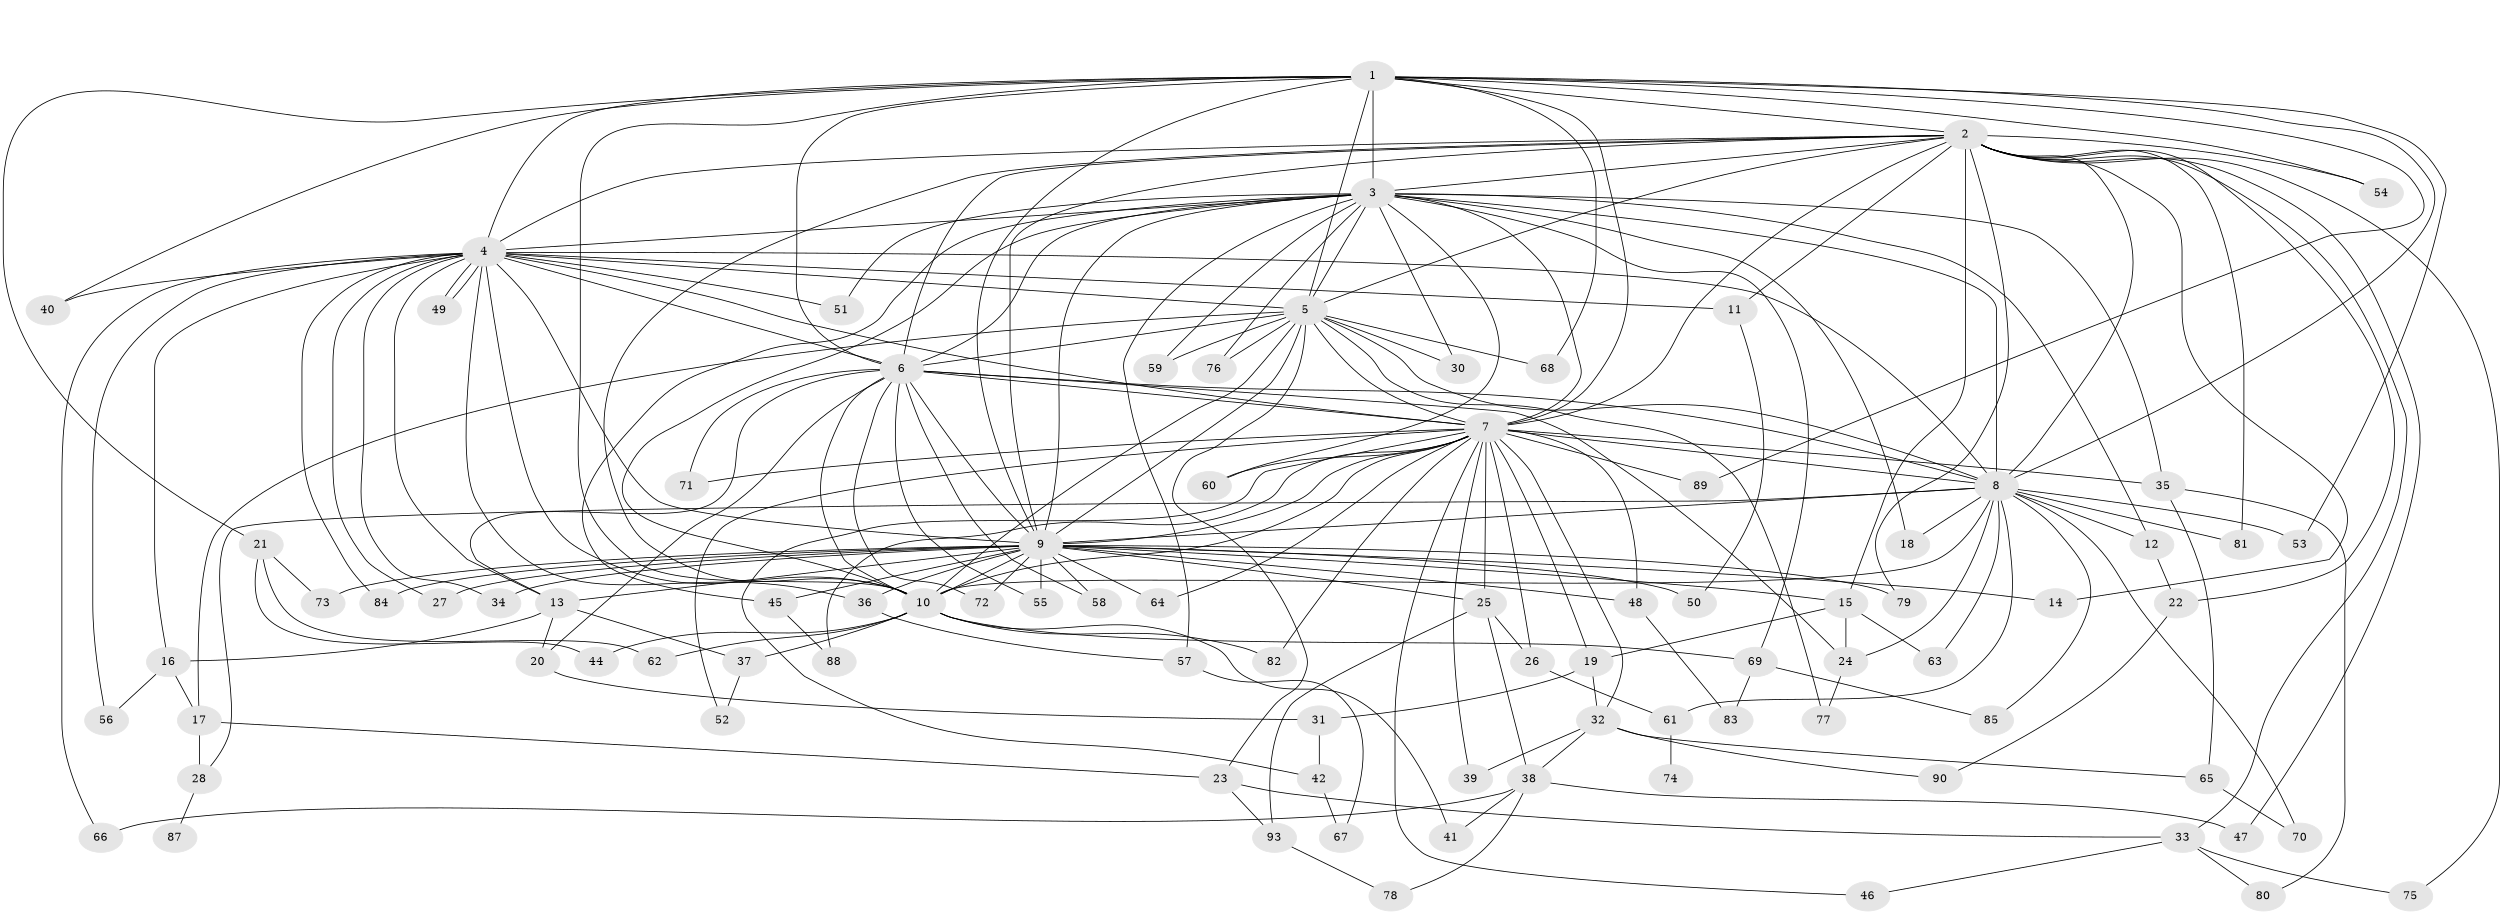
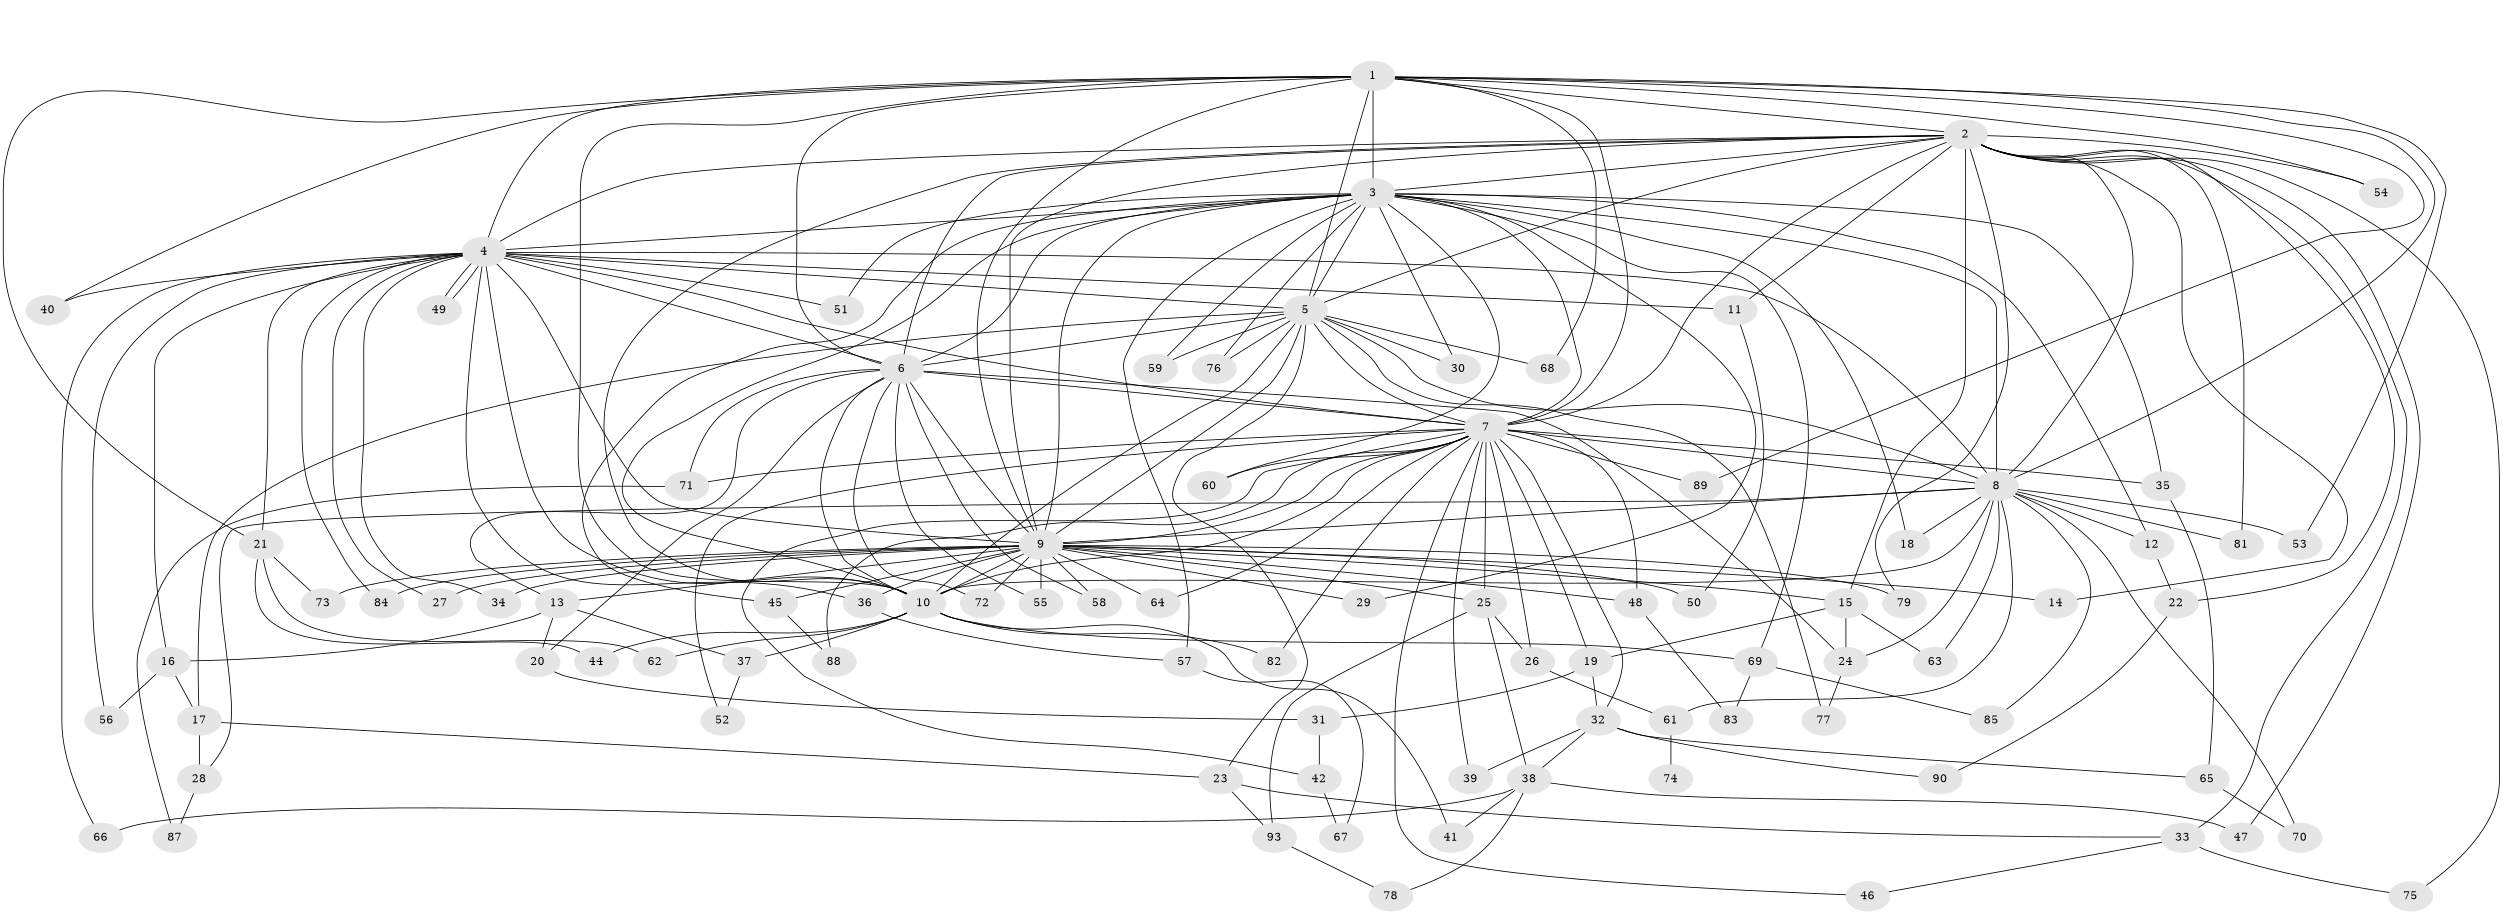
(1428, 392) -> none
(396, 445) -> (272, 321)
none -> (277, 511)
none -> (1364, 603)
(2263, 896) -> none
